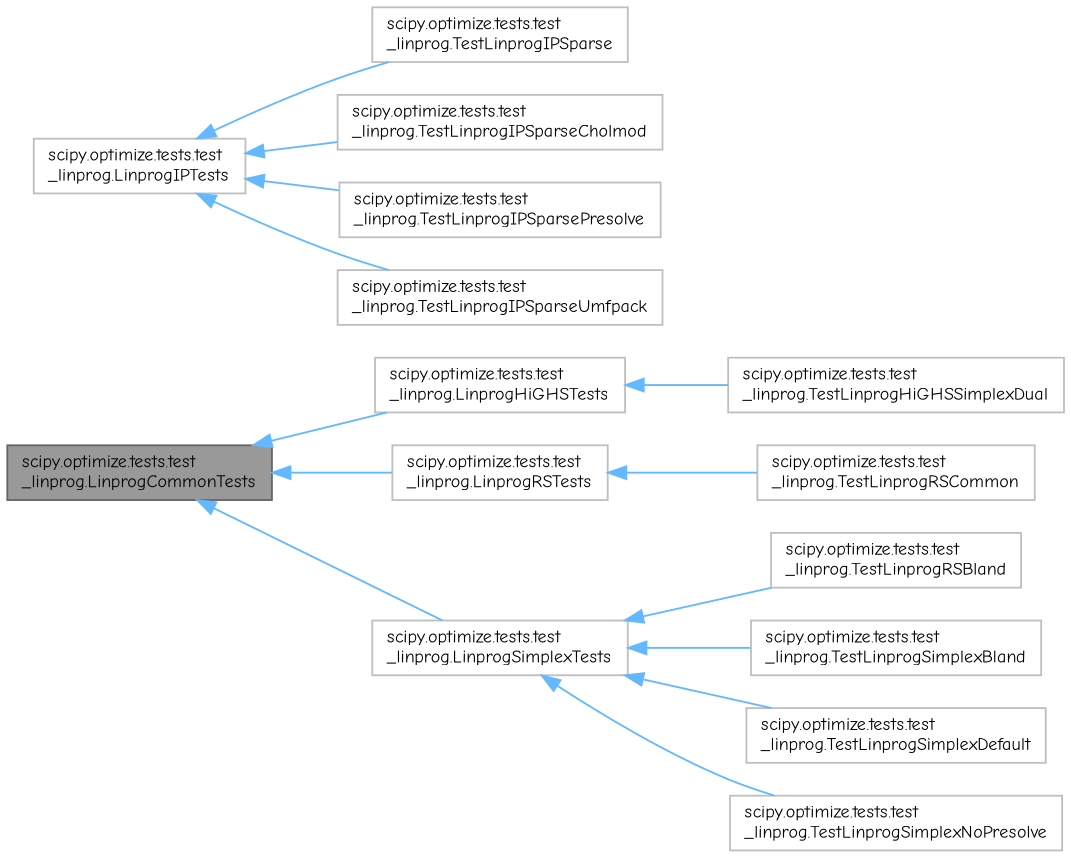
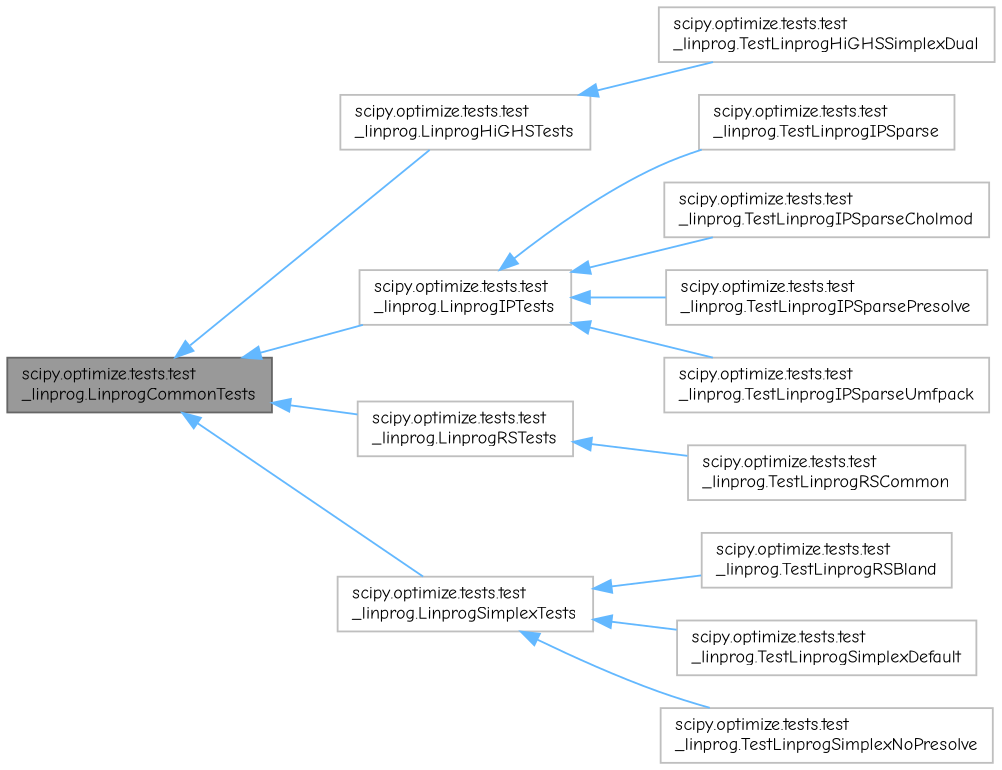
none -> (312, 339)
(896, 648) -> none
